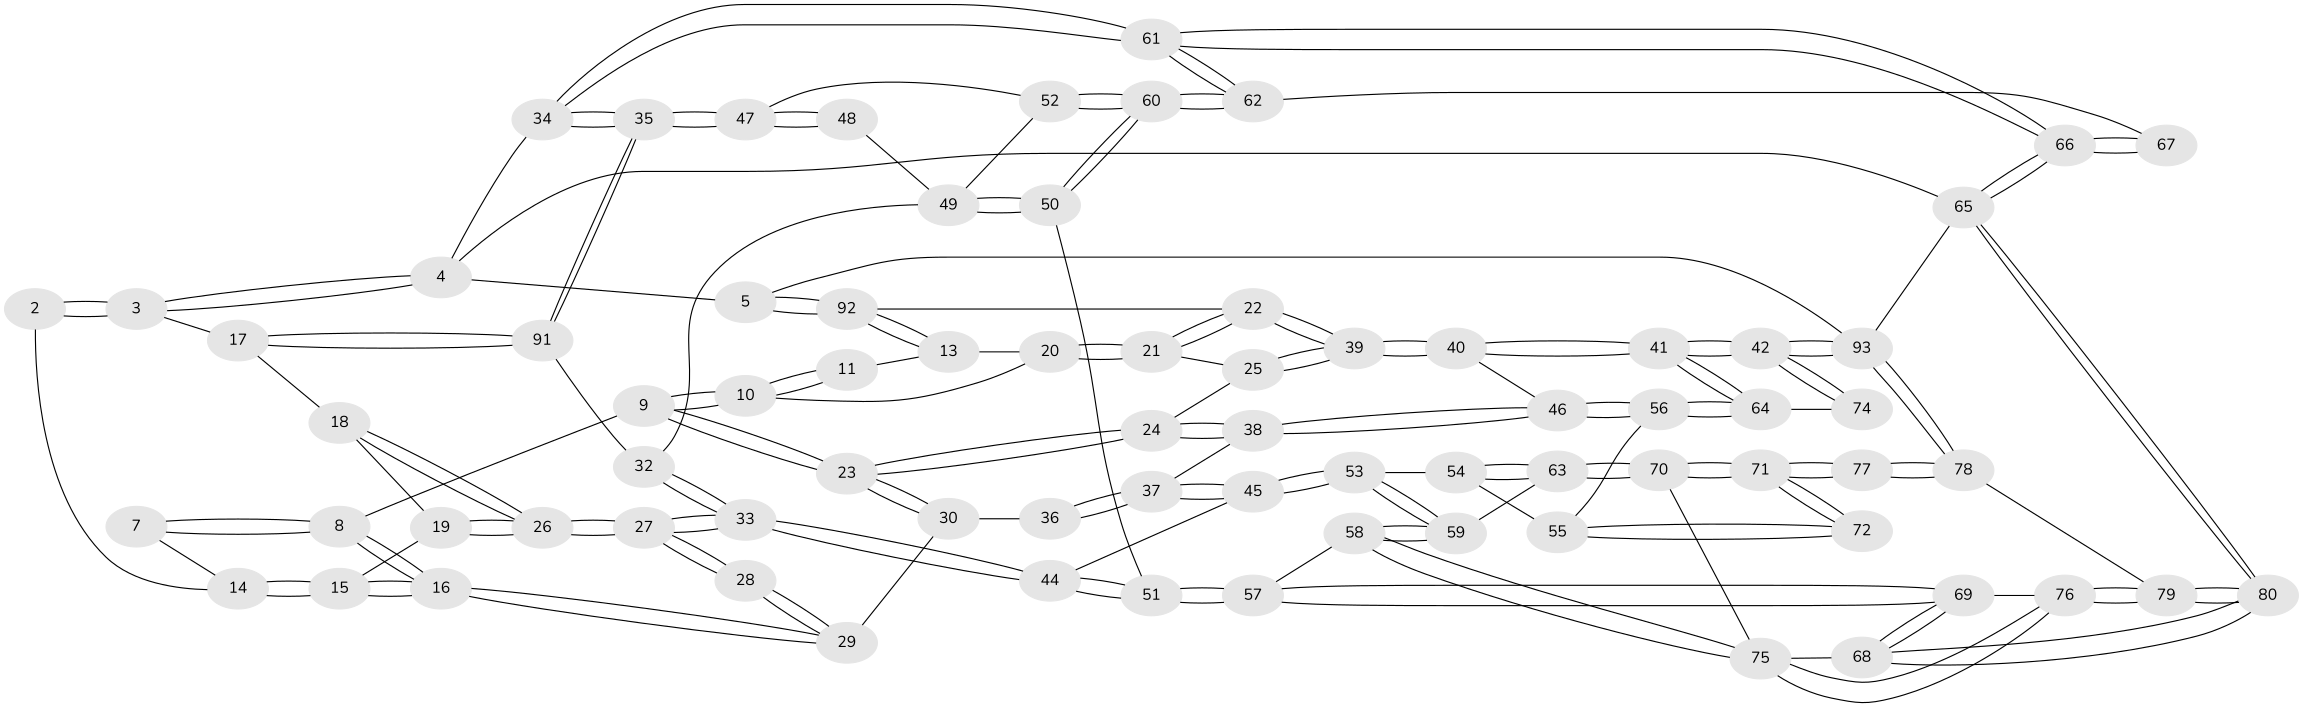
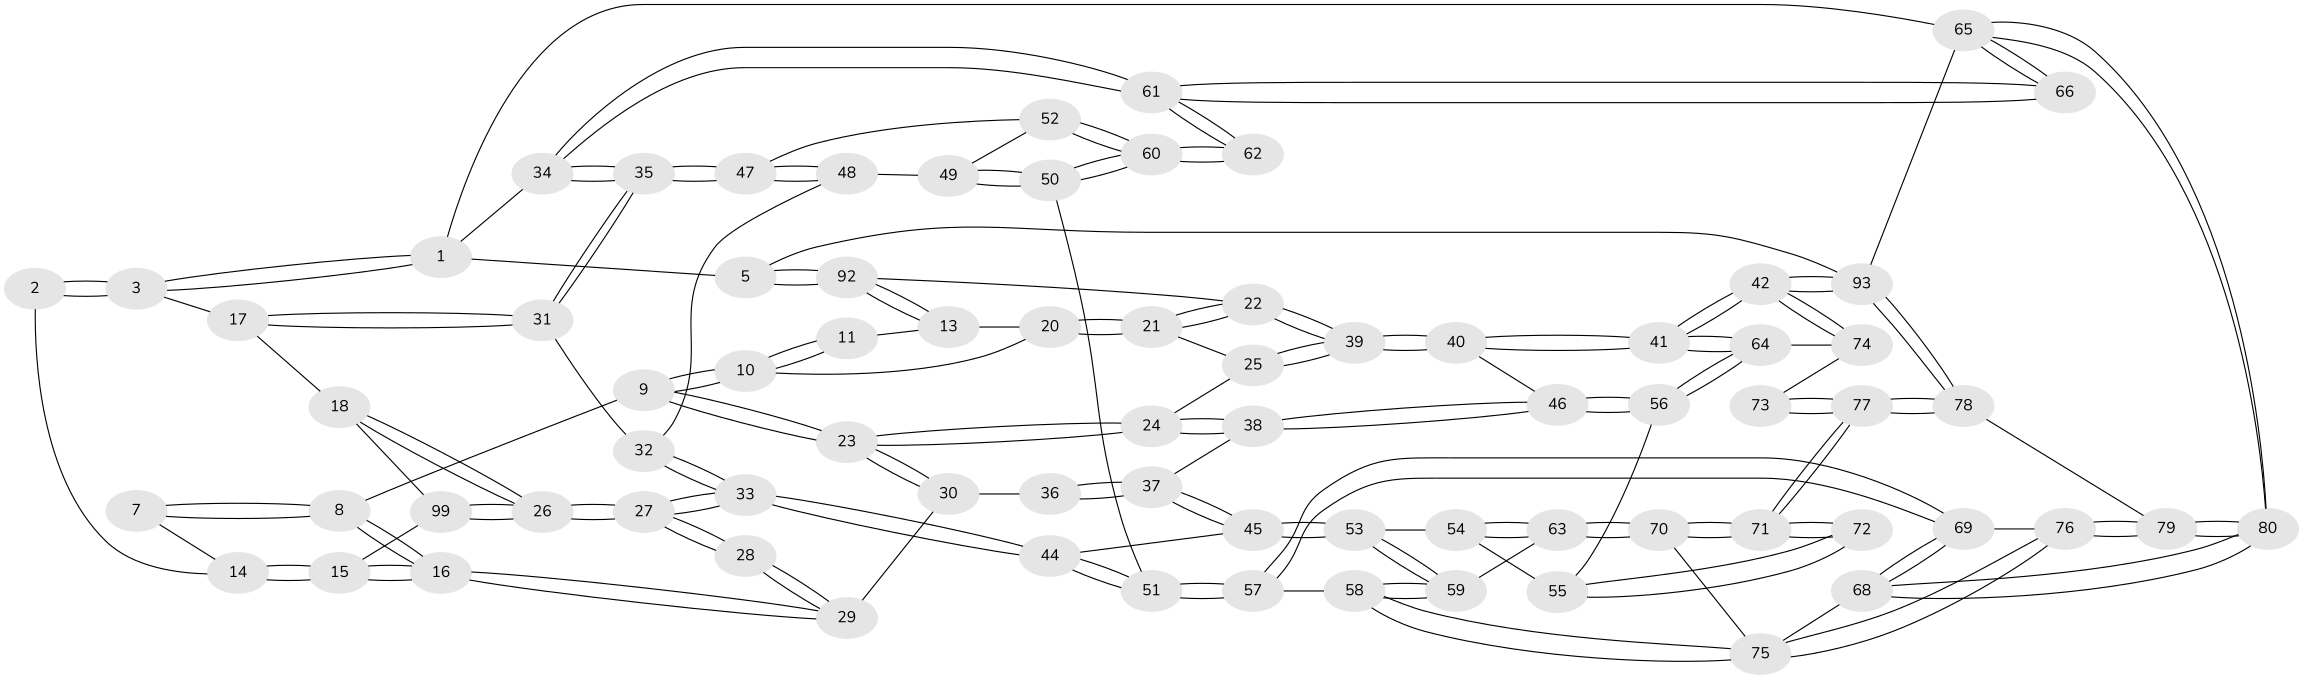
(2166, 145) -> none
(725, 263) -> (695, 288)
(441, 277) -> (441, 257)
(542, 341) -> (542, 320)
none -> (1760, 406)
(441, 528) -> (441, 512)
